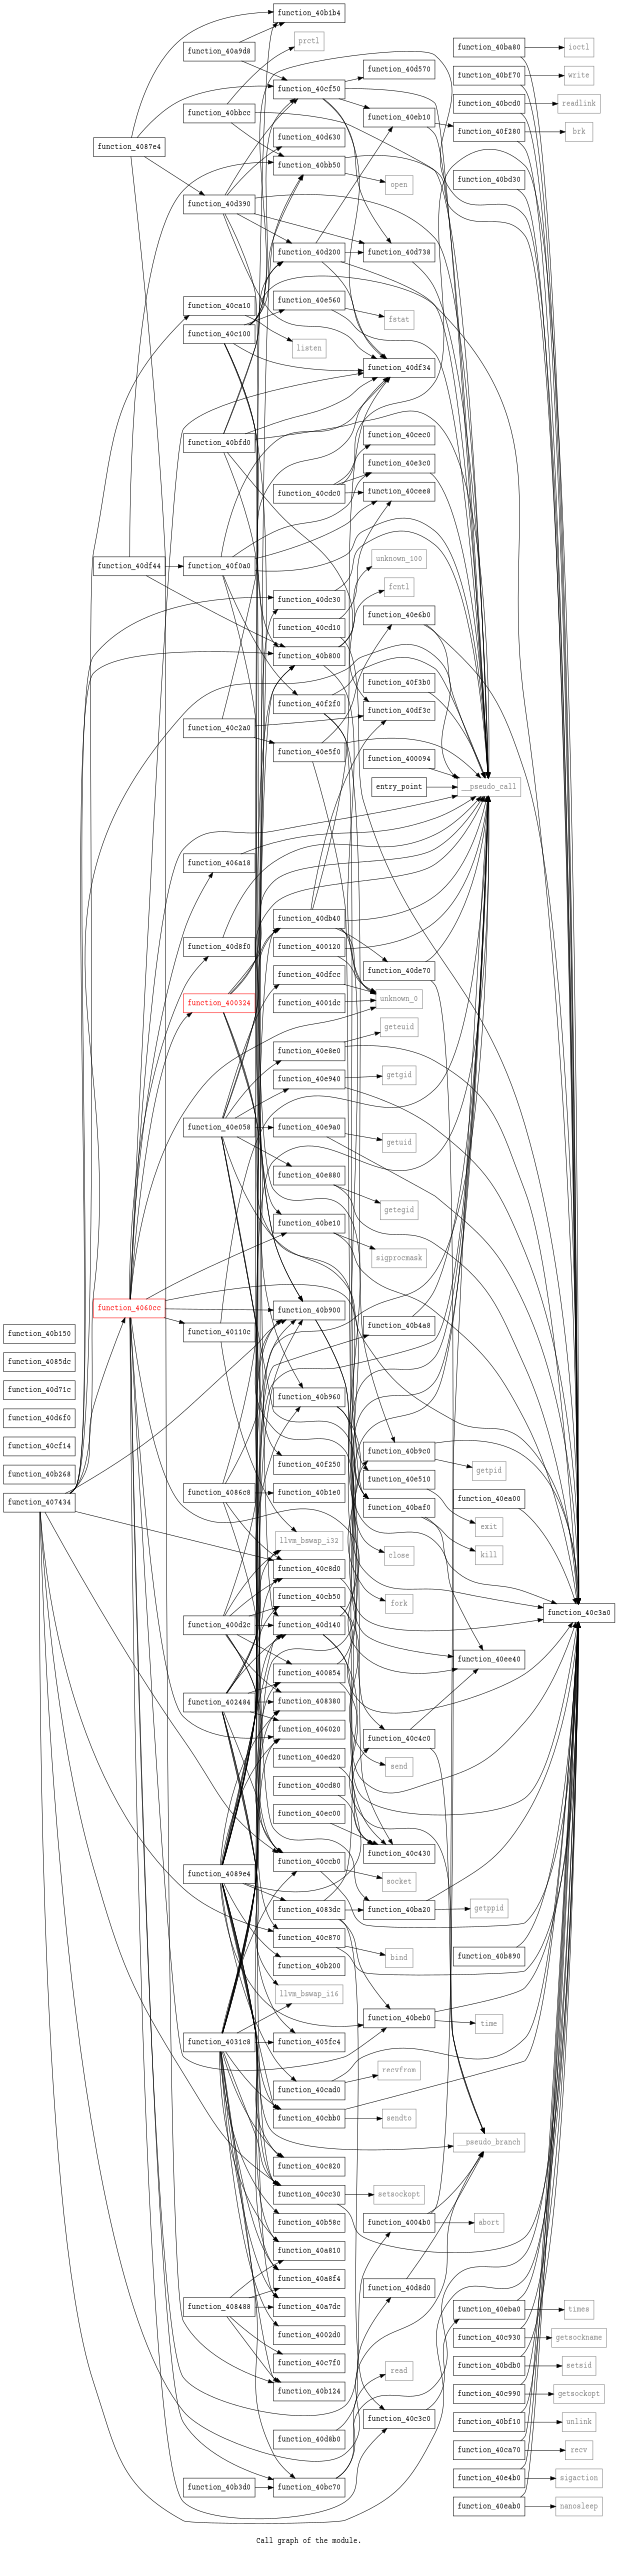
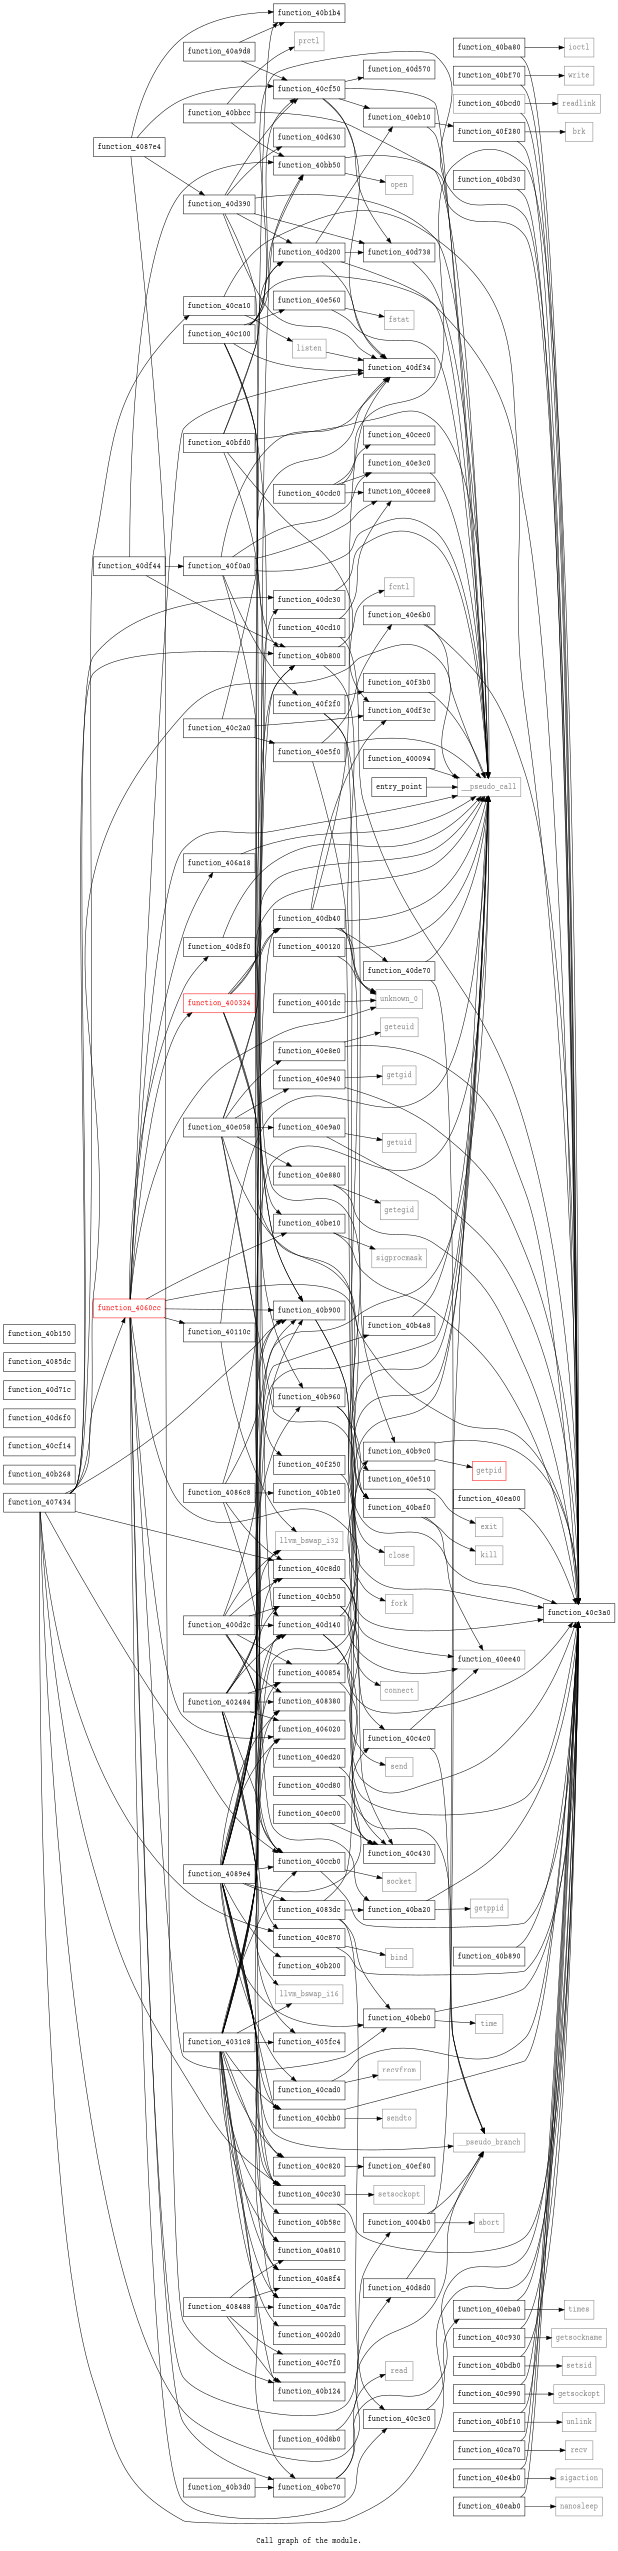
(489, 104) -> (489, 104)
(312, 413) -> (342, 356)
(399, 559) -> none
(434, 668) -> (352, 694)
none -> (552, 779)
(309, 975) -> none
(338, 1444) -> (360, 1734)
(489, 1471) -> (489, 1471)
(489, 1660) -> (489, 1660)
none -> (399, 1691)
none -> (262, 1868)
none -> (399, 2167)
